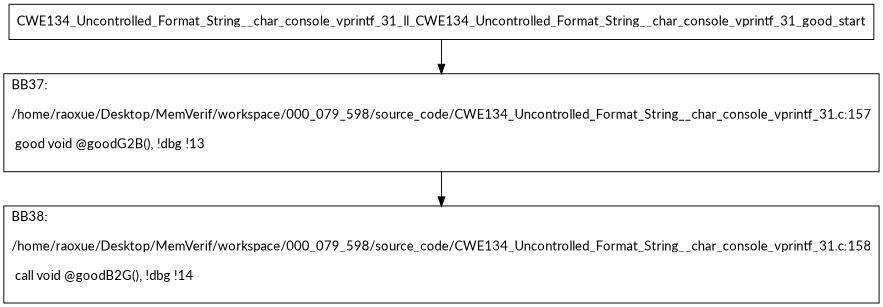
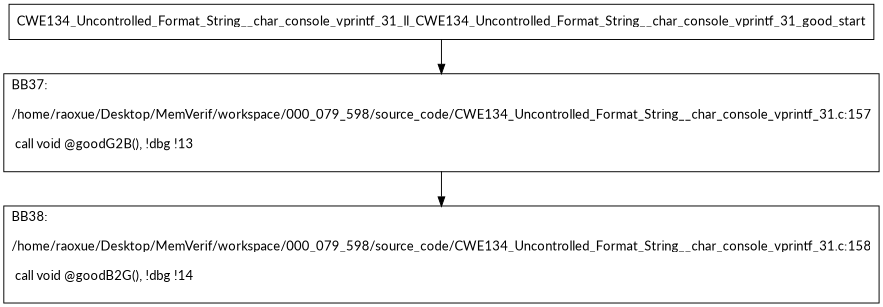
(108, 144) -> (103, 144)
